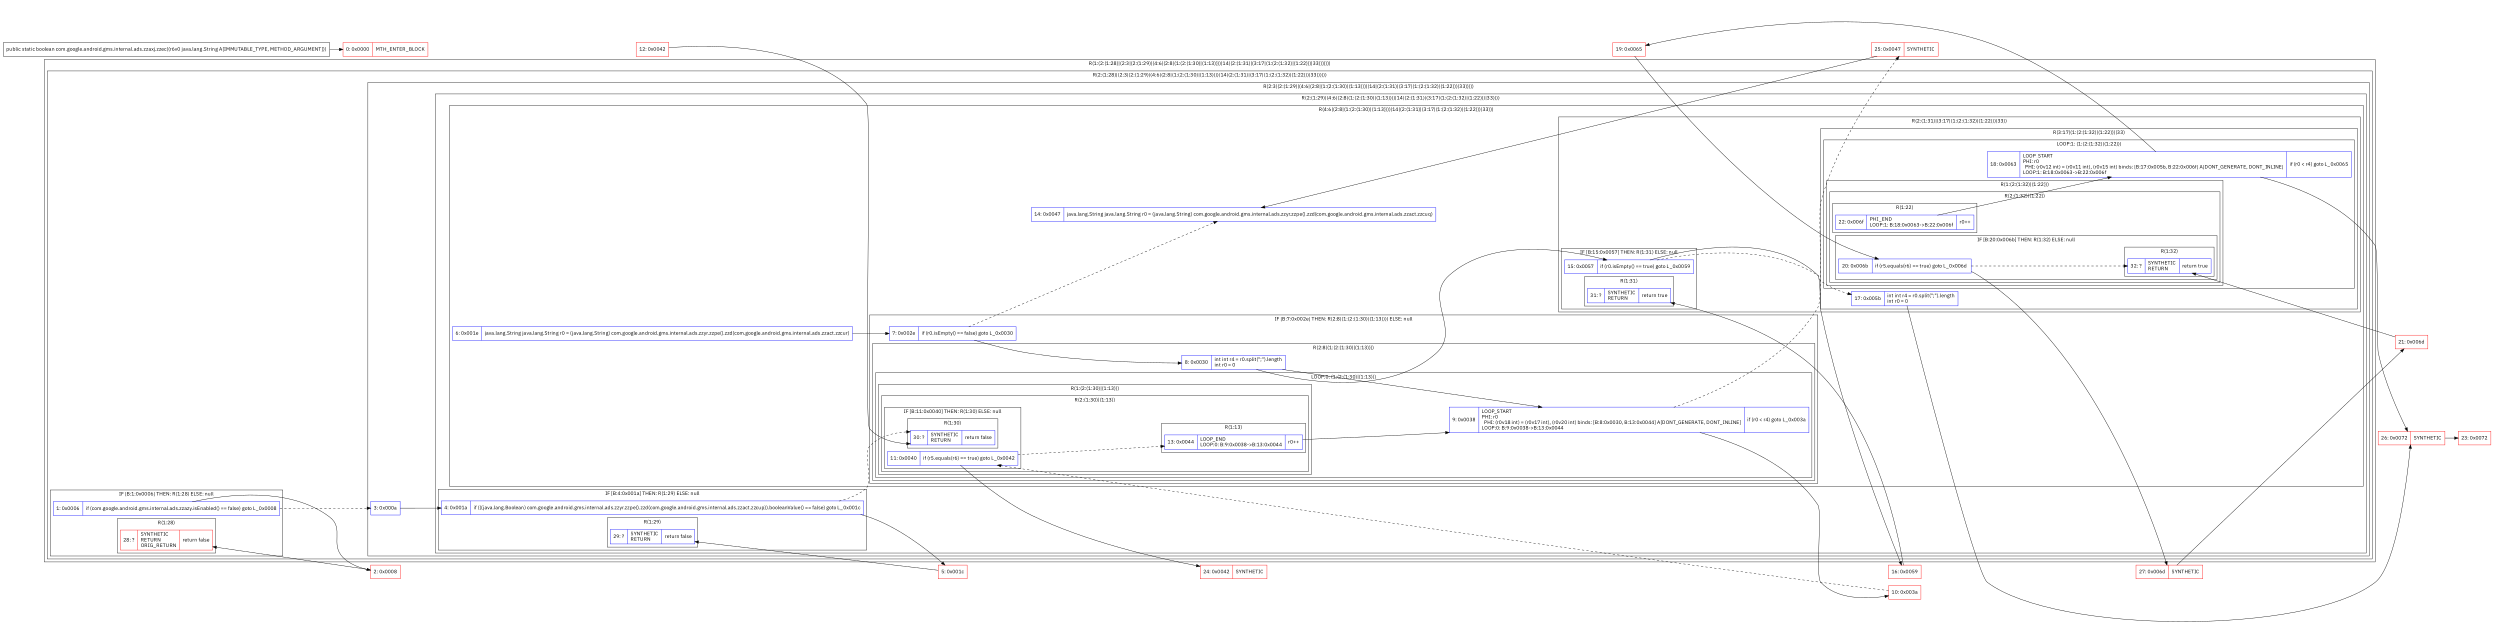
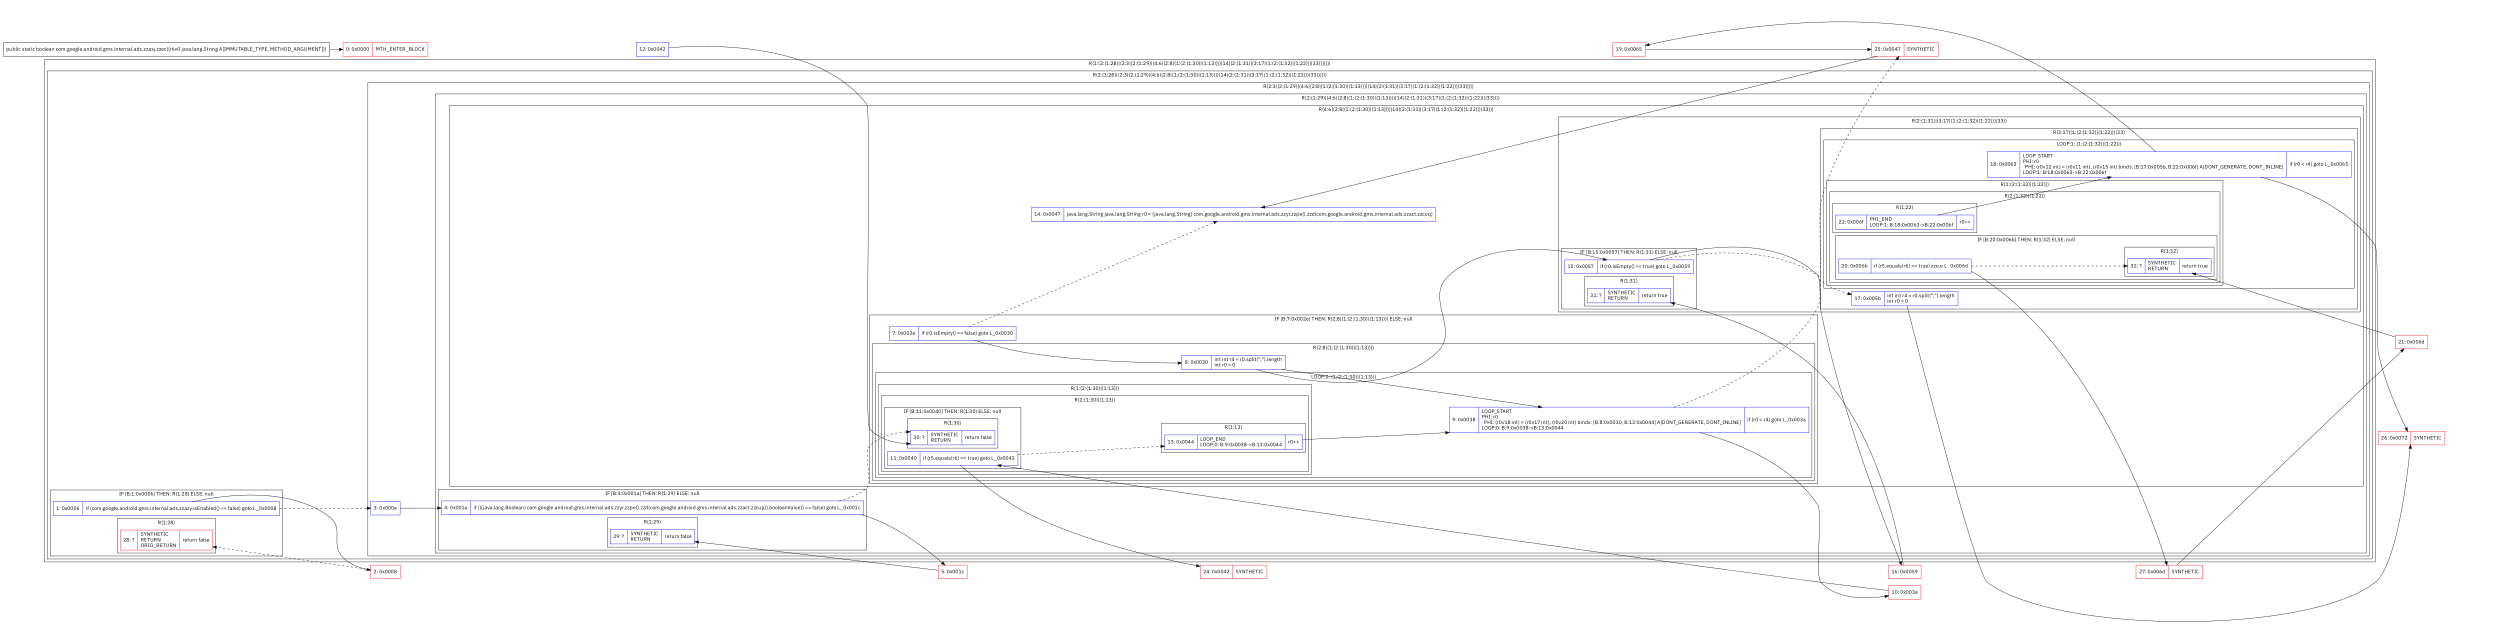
(652, 49) -> (652, 49)
(1743, 173) -> (1757, 49)
(1921, 266) -> (1921, 266)
(652, 333) -> none
(2475, 438) -> none
(1444, 531) -> (1444, 531)
(259, 553) -> (259, 553)
